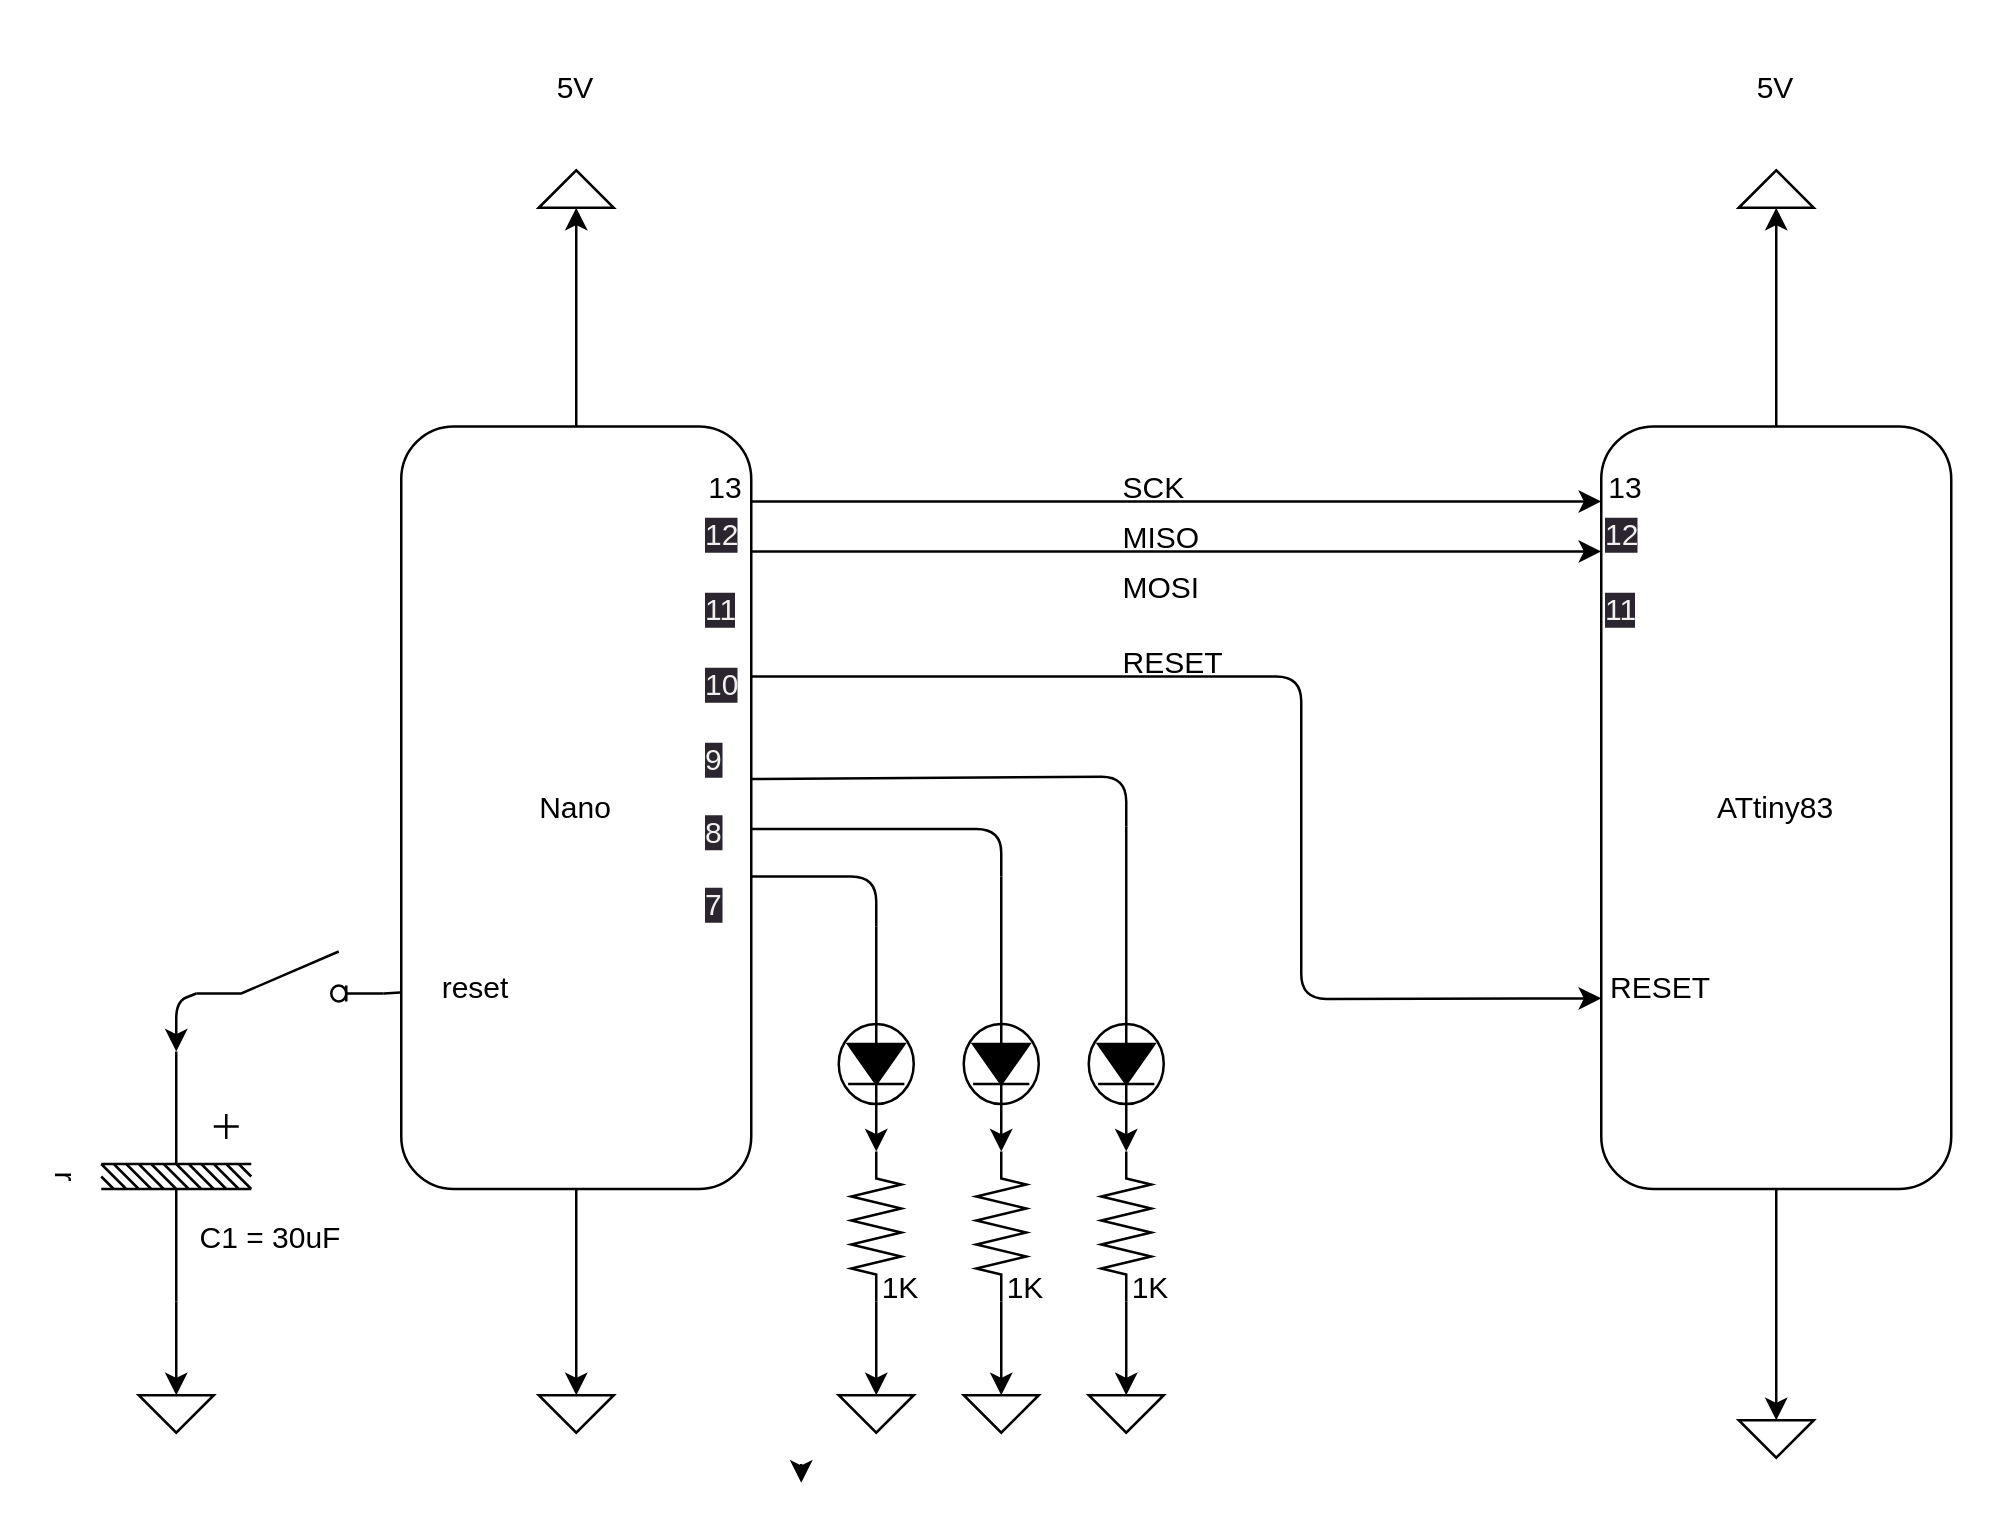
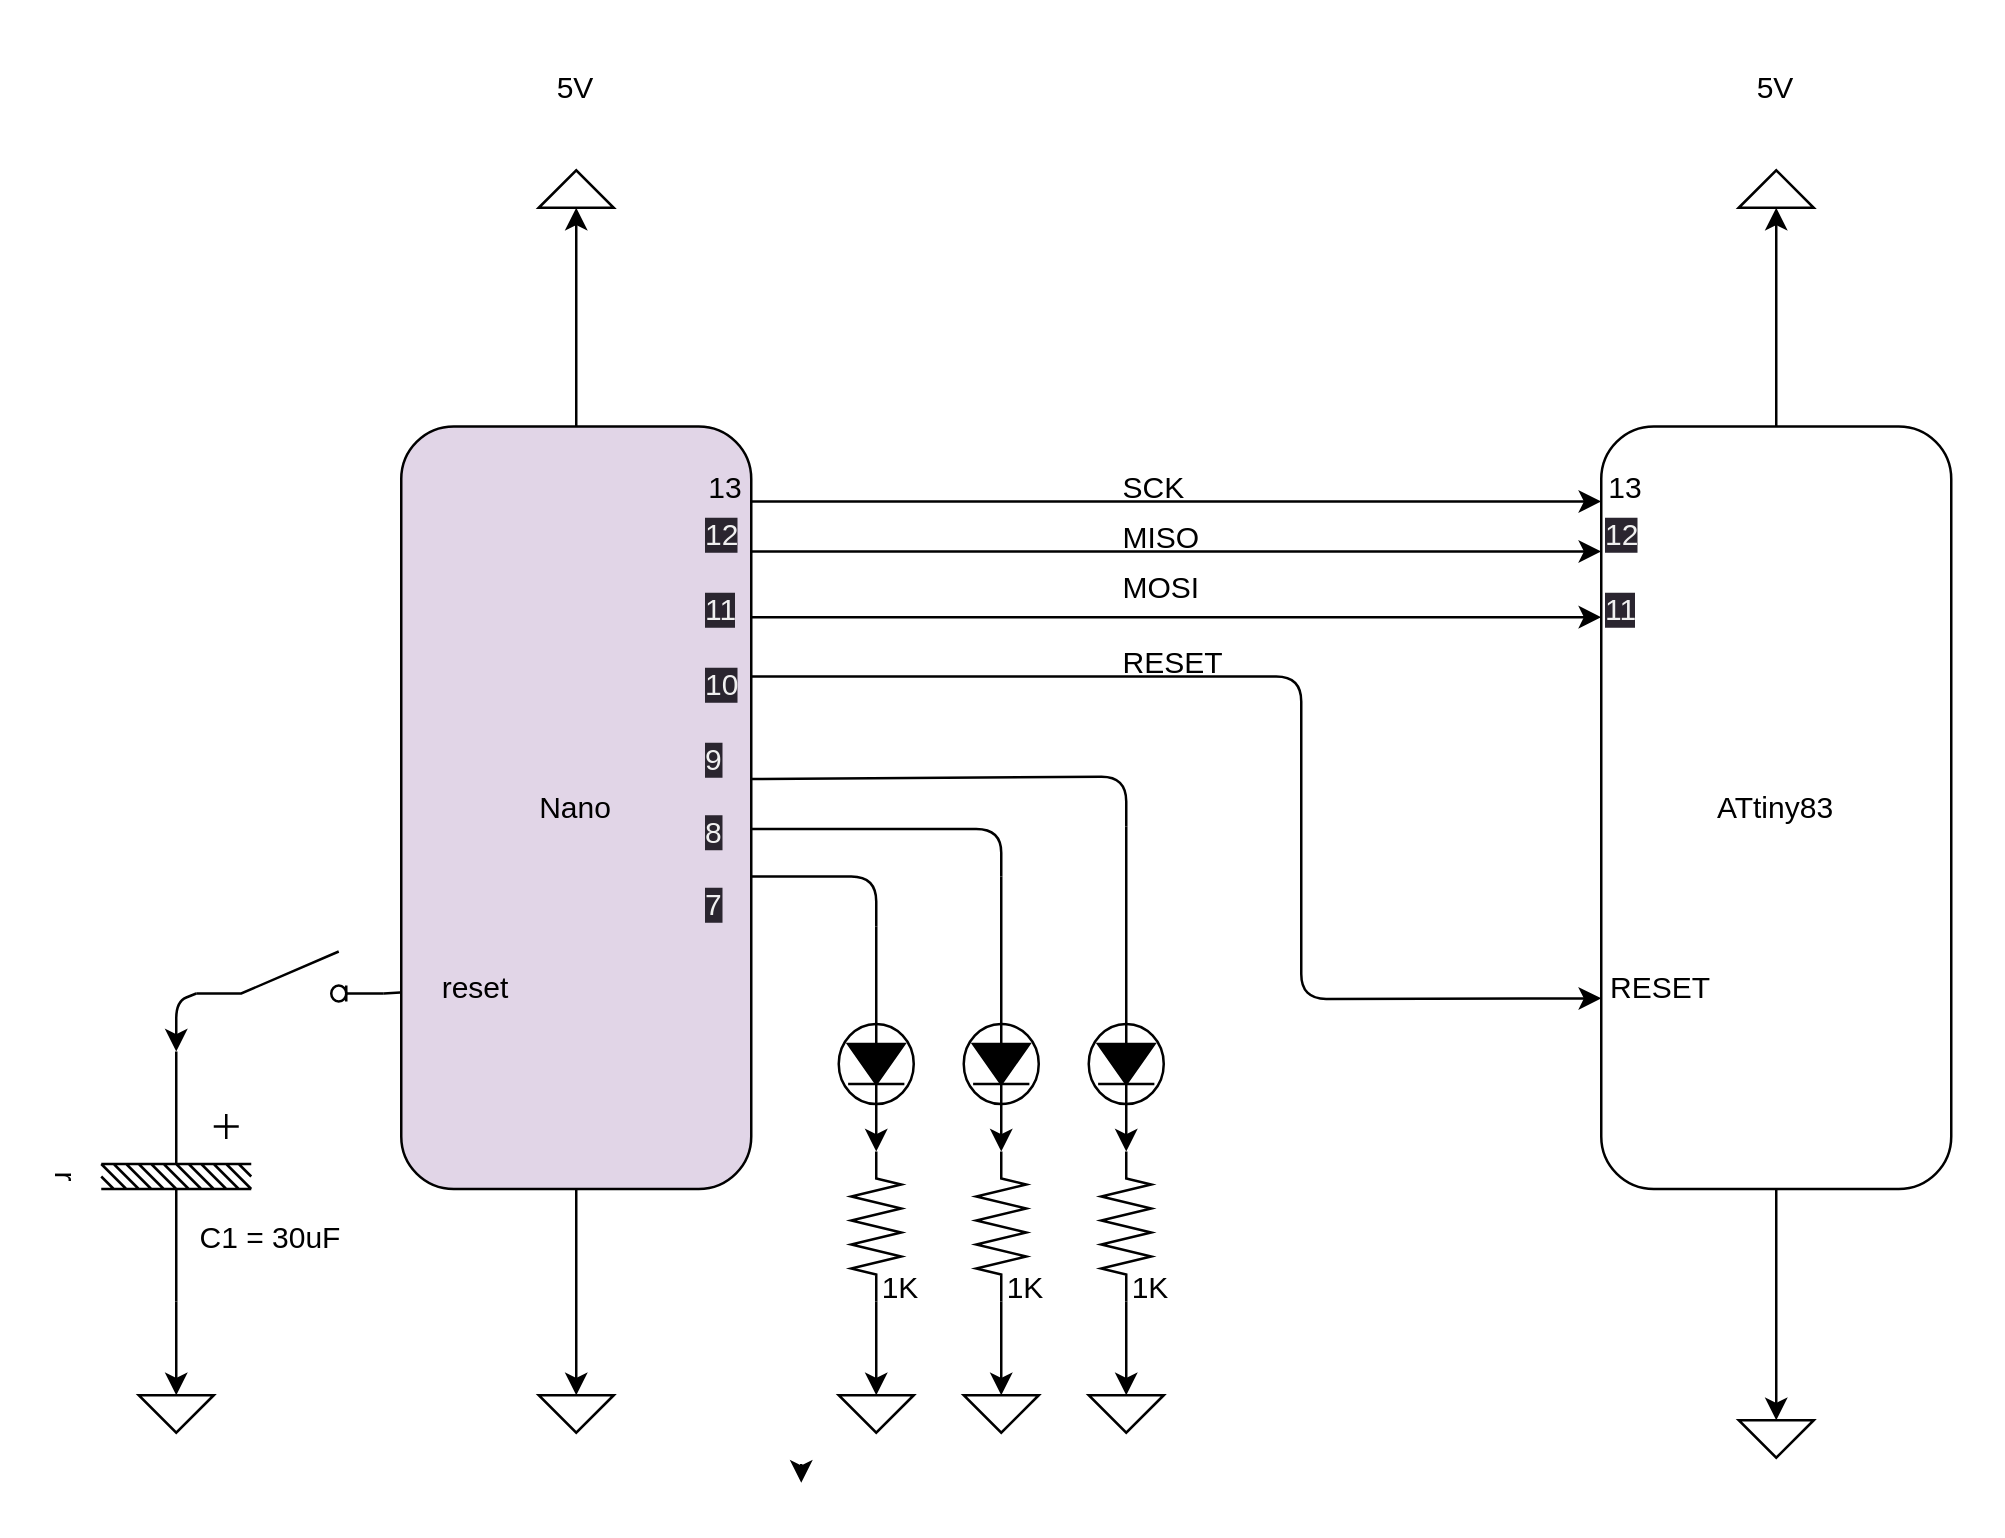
none -> (1168, 617)
(576, 808) -> (576, 808)
